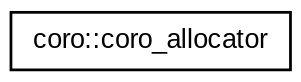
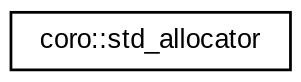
(151, 41) -> (151, 41)
